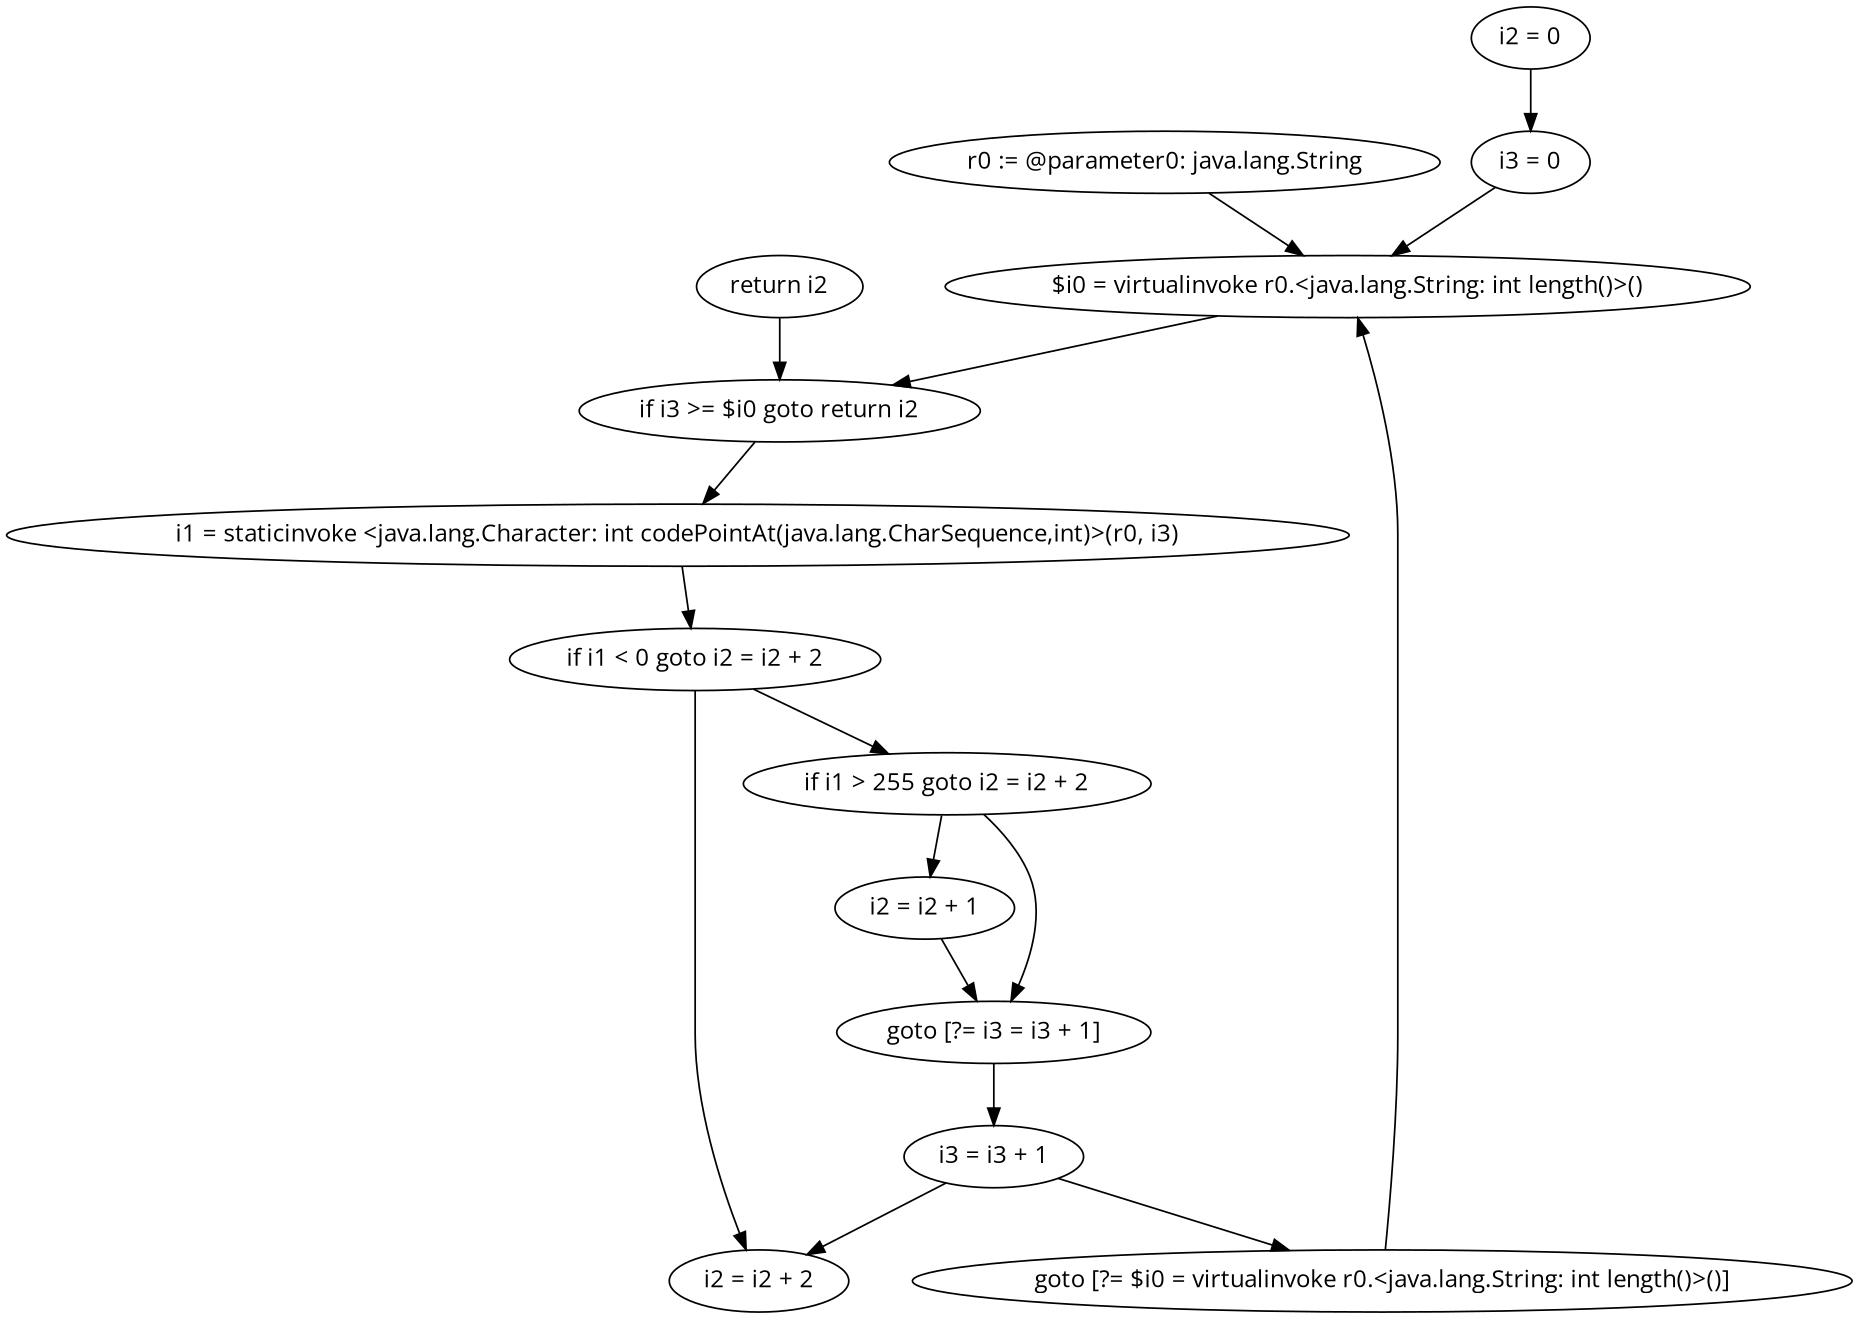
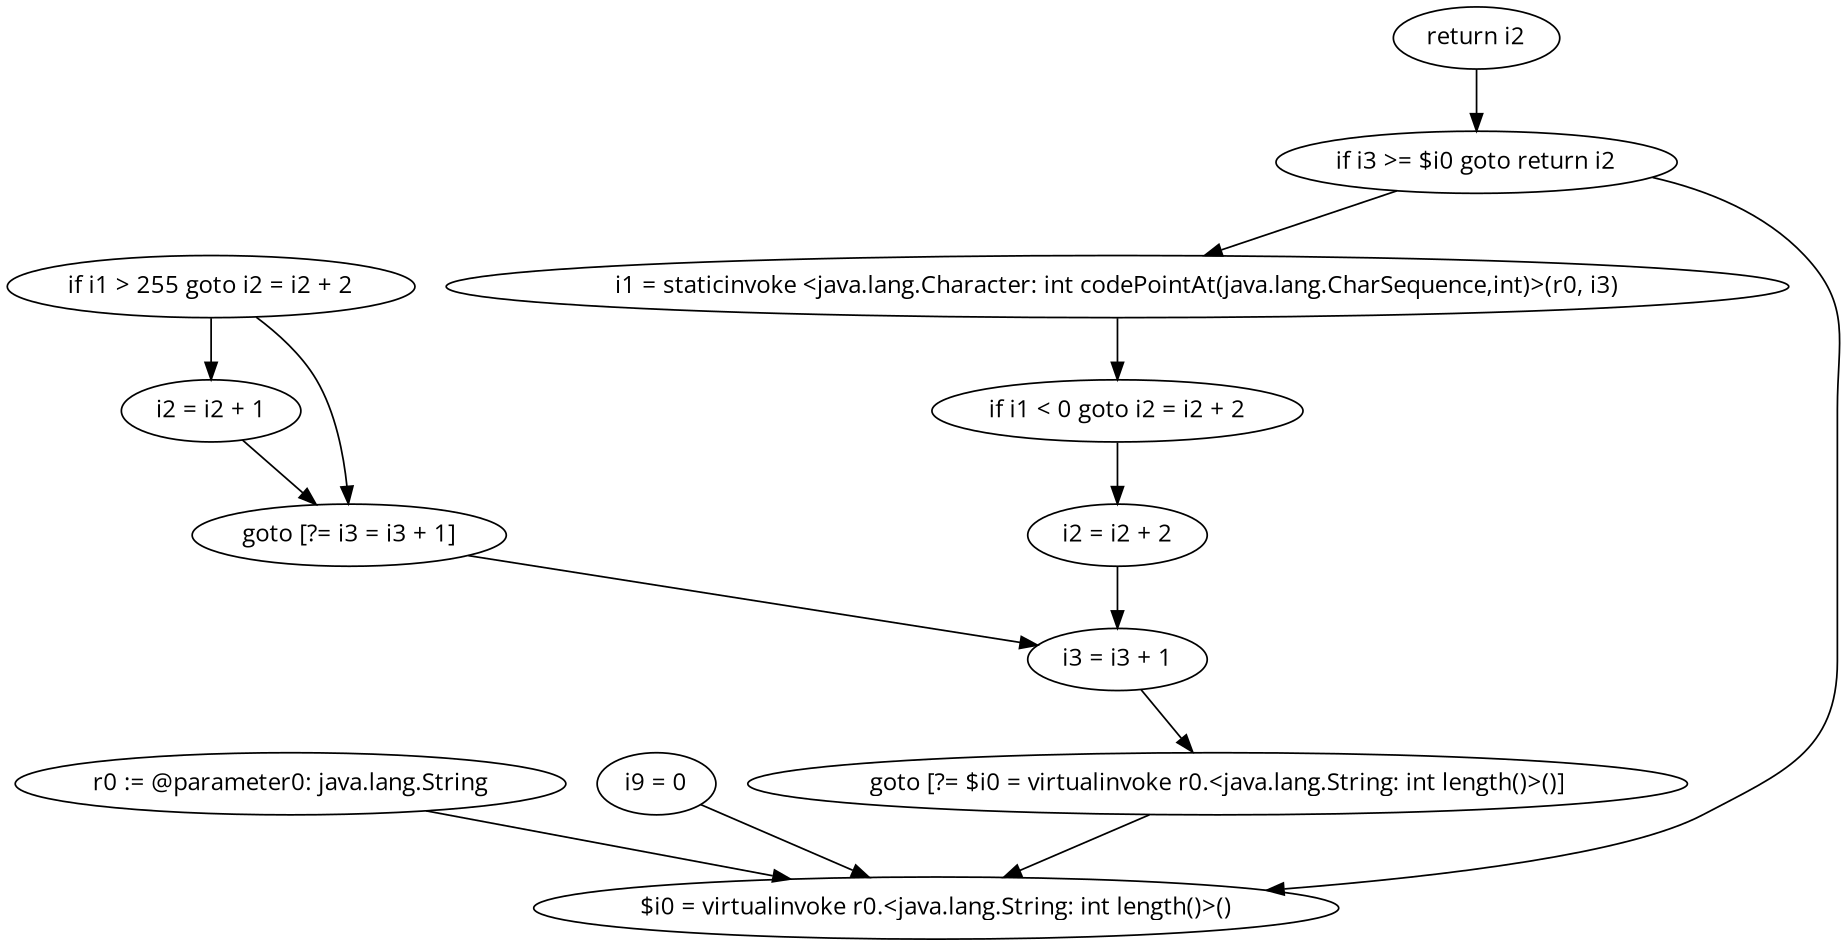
(1531, 38) -> none
(1531, 162) -> (657, 784)
(1064, 349) -> (1835, 690)
(813, 718) -> none
(884, 1215) -> (1117, 589)
